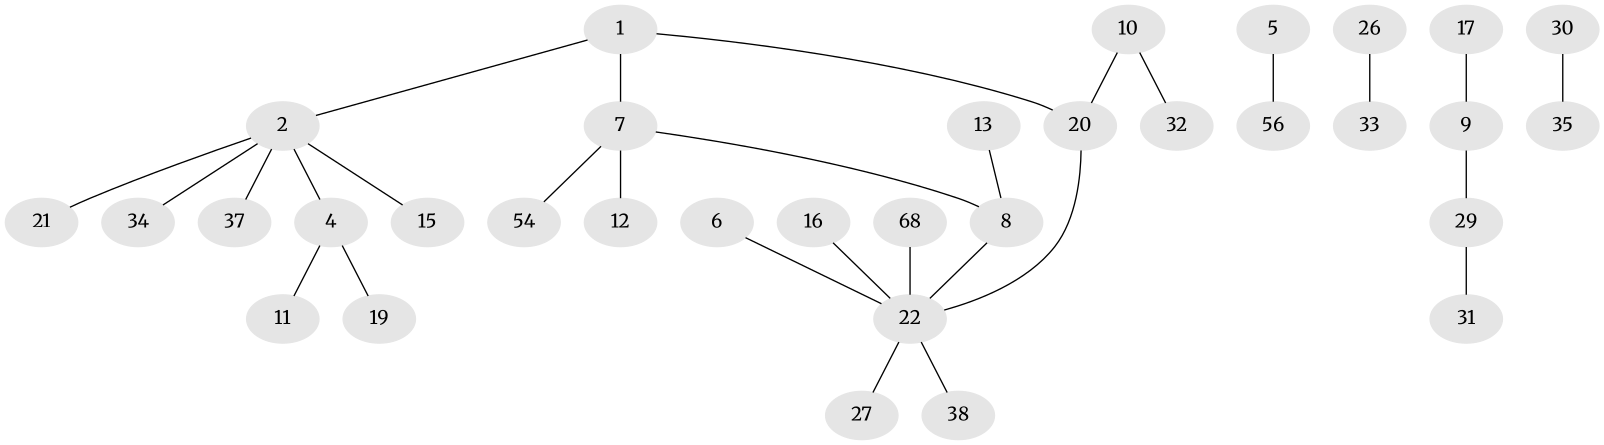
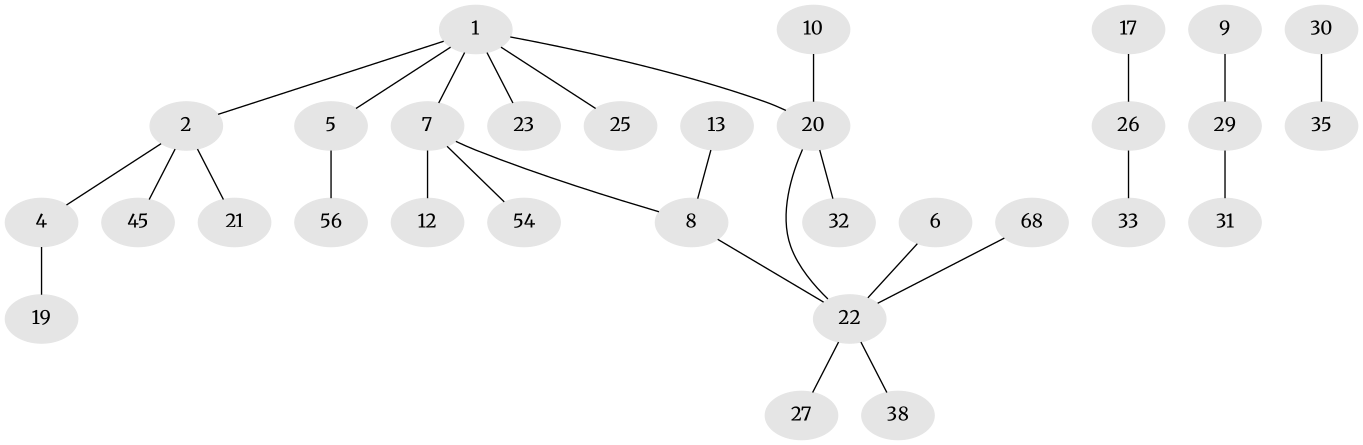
none -> (403, 78)
(1153, 78) -> (826, 174)
(1466, 78) -> (1129, 78)
none -> (524, 126)
none -> (621, 126)
(138, 222) -> none
(235, 222) -> none
(428, 222) -> (138, 222)
(814, 222) -> none
(283, 319) -> none
